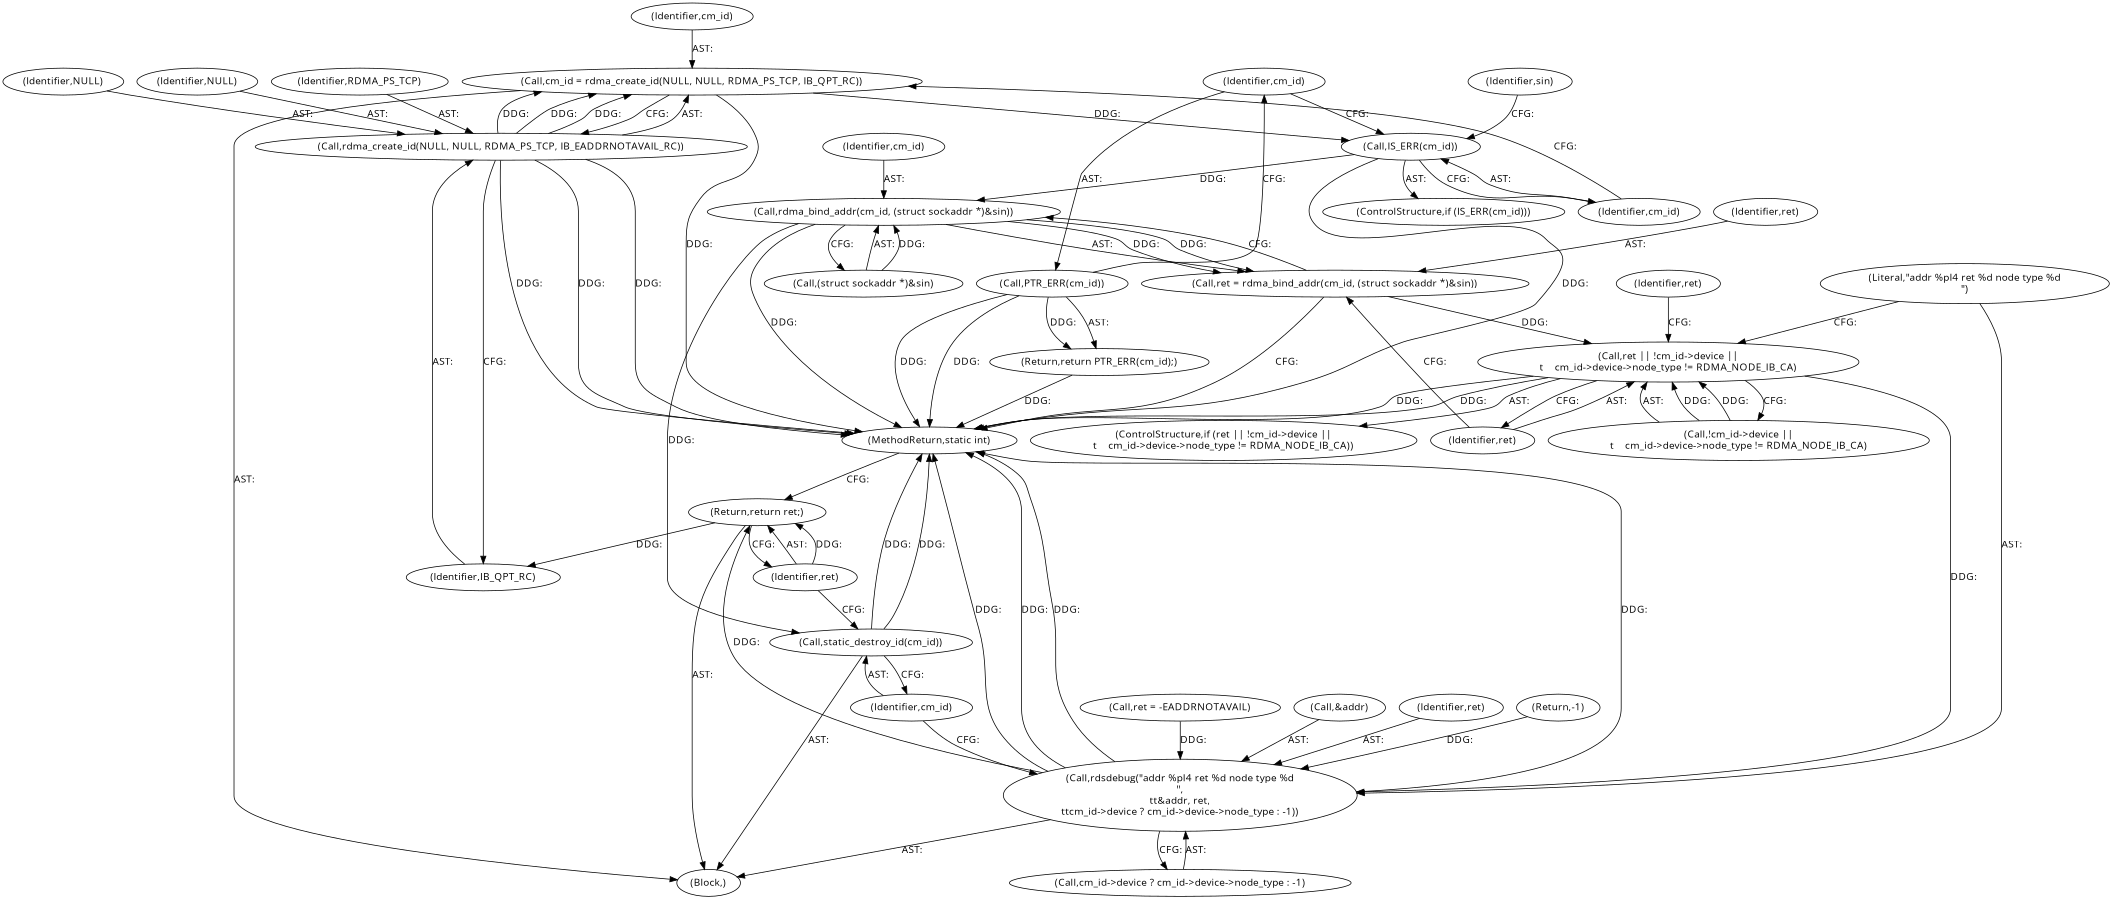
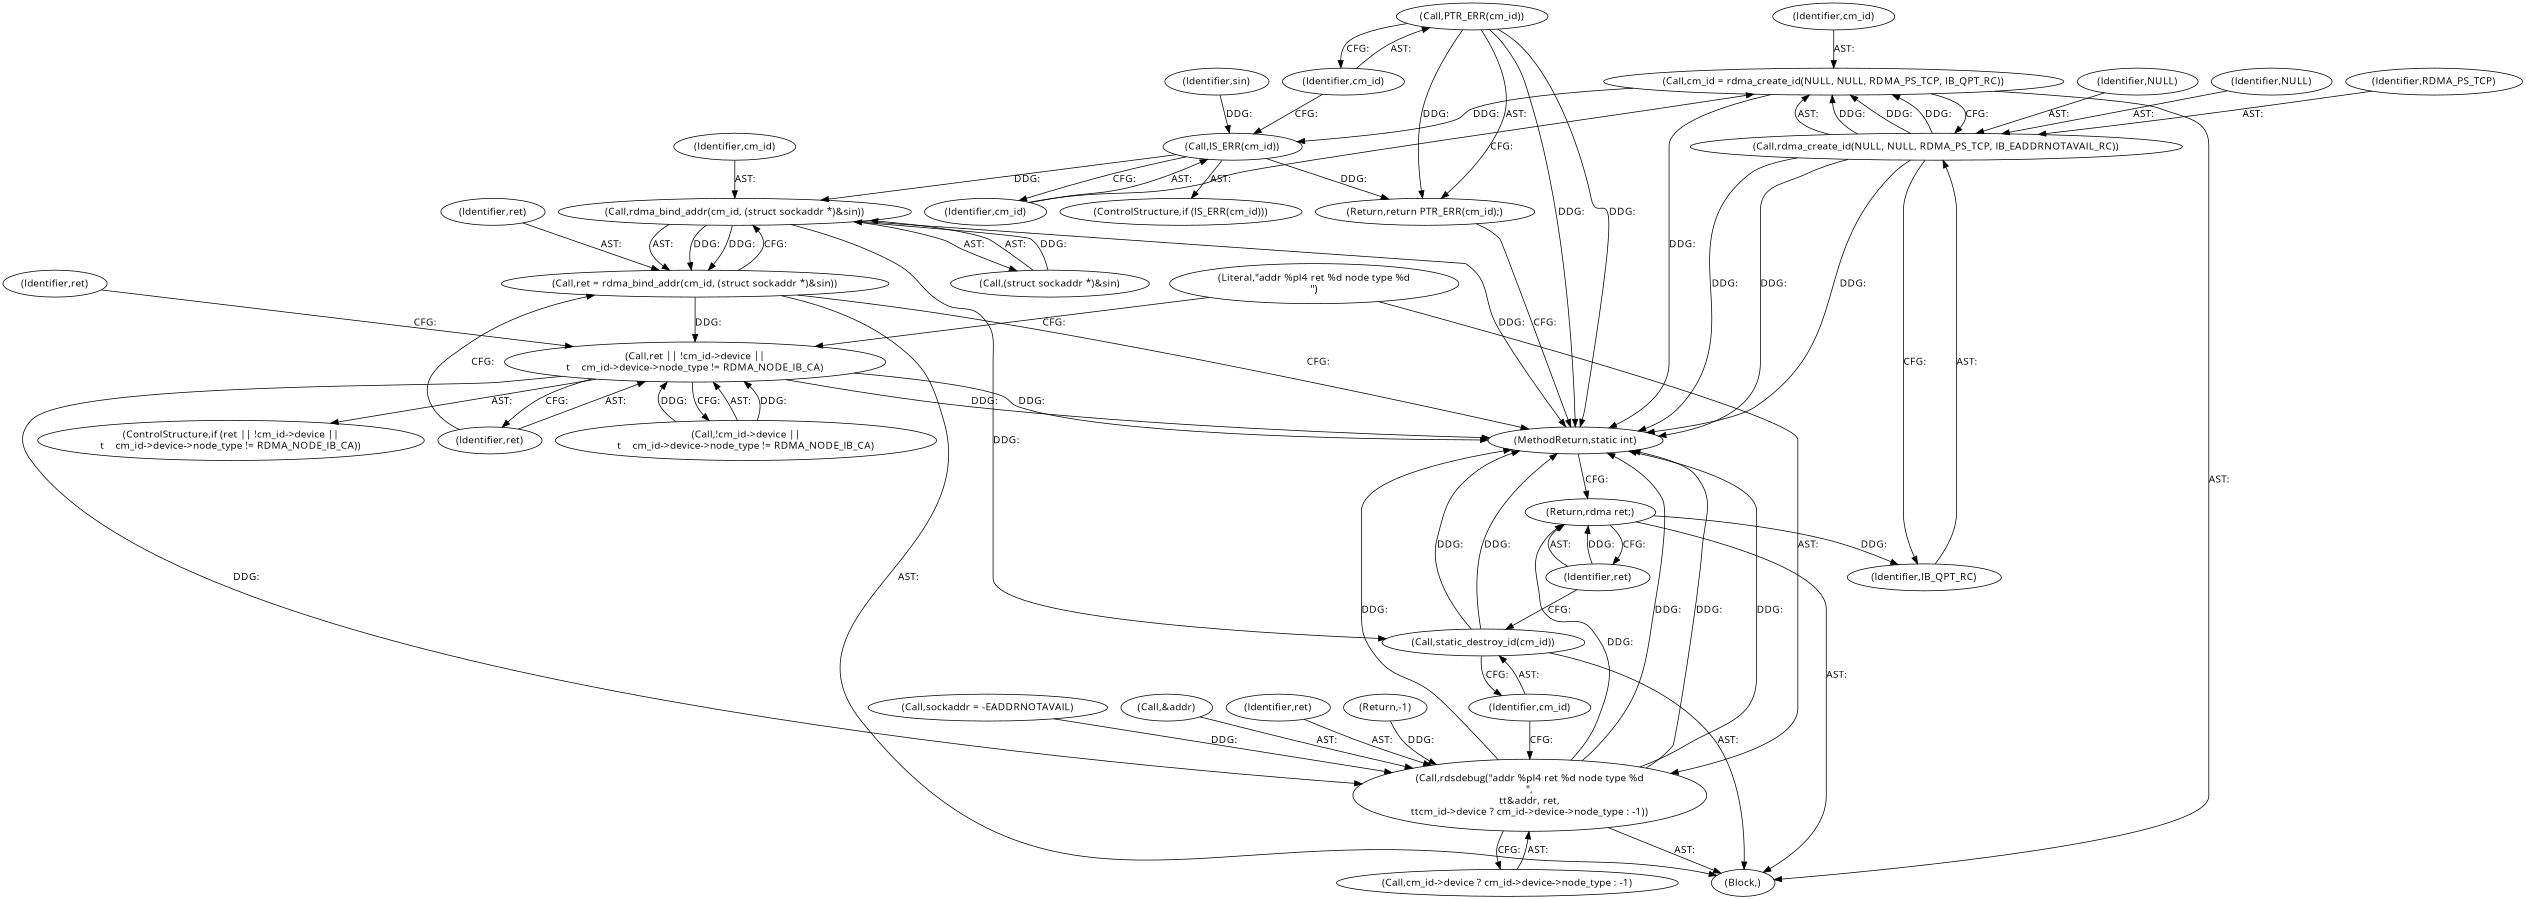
(1524, 114) -> (1241, 114)
(844, 244) -> (976, 244)
(1466, 326) -> (1324, 178)
(1040, 401) -> (1547, 323)
(757, 512) -> (1590, 512)
(1180, 708) -> (988, 708)
none -> (991, 829)
